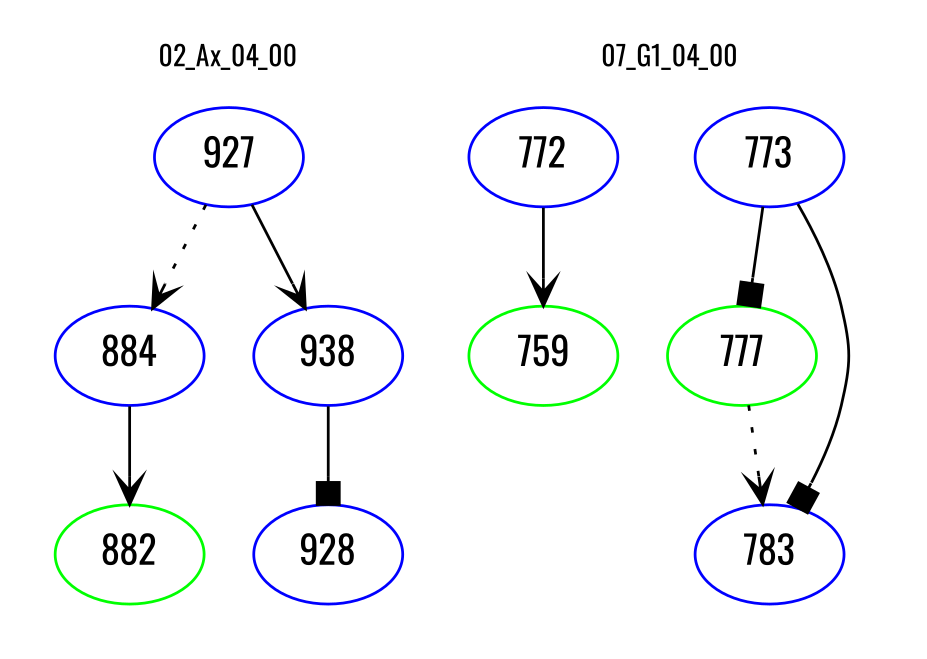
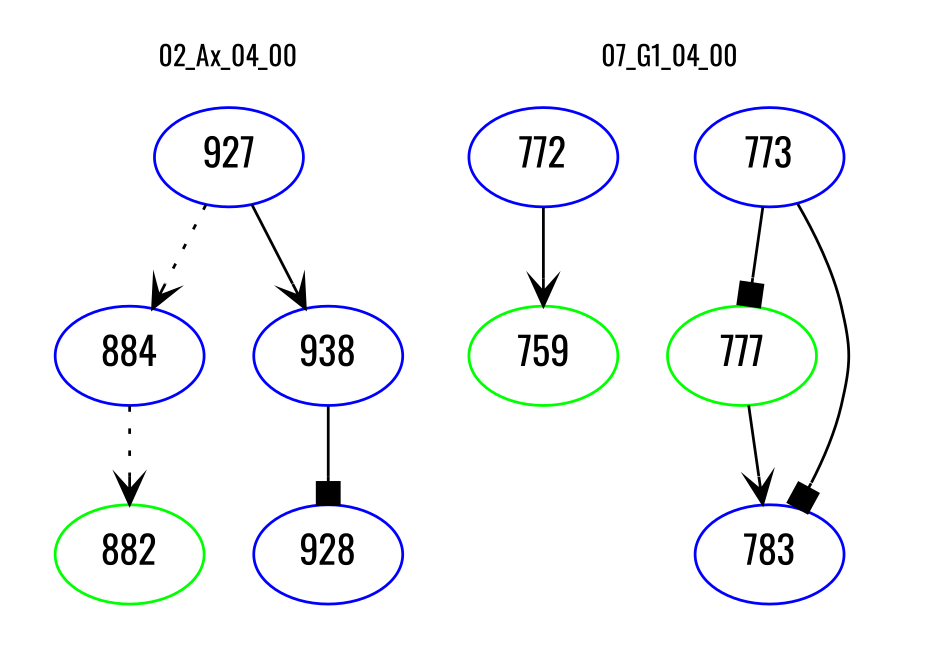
(754, 441) -> (754, 441)
(130, 442) -> (130, 442)
